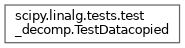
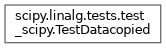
(92, 24) -> (83, 24)
